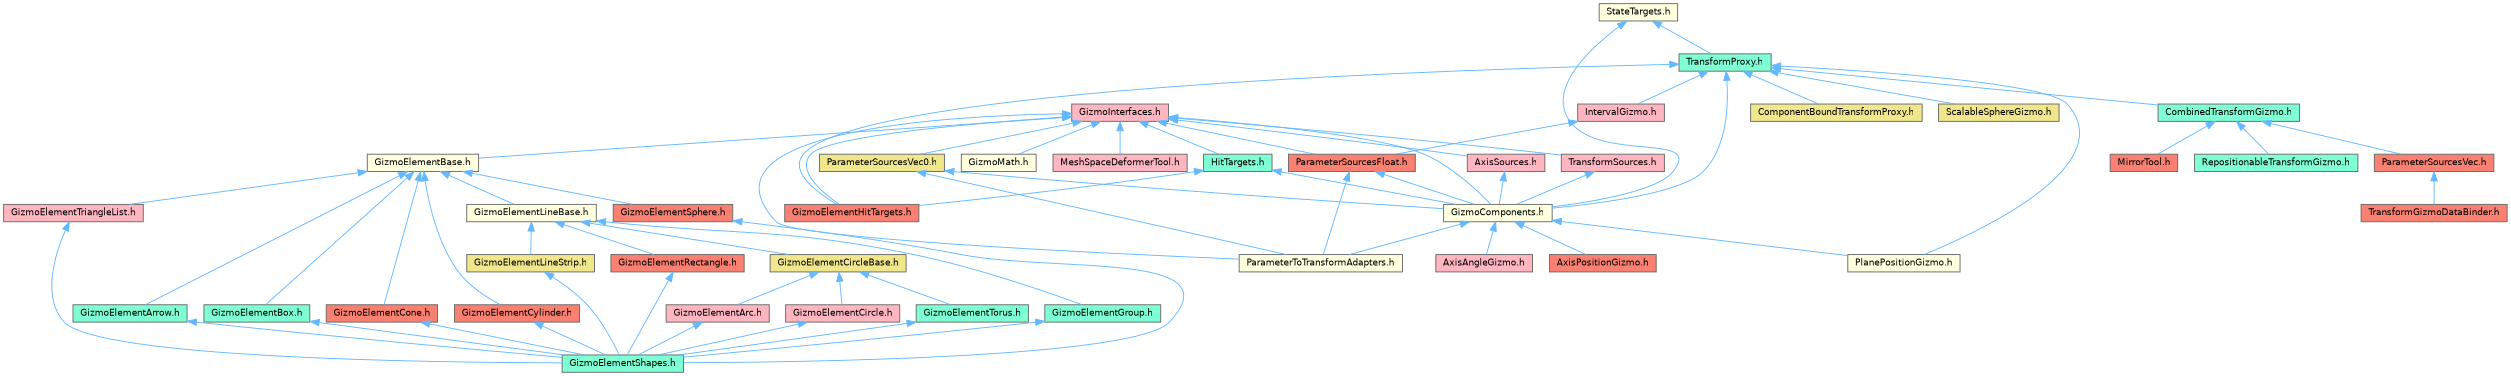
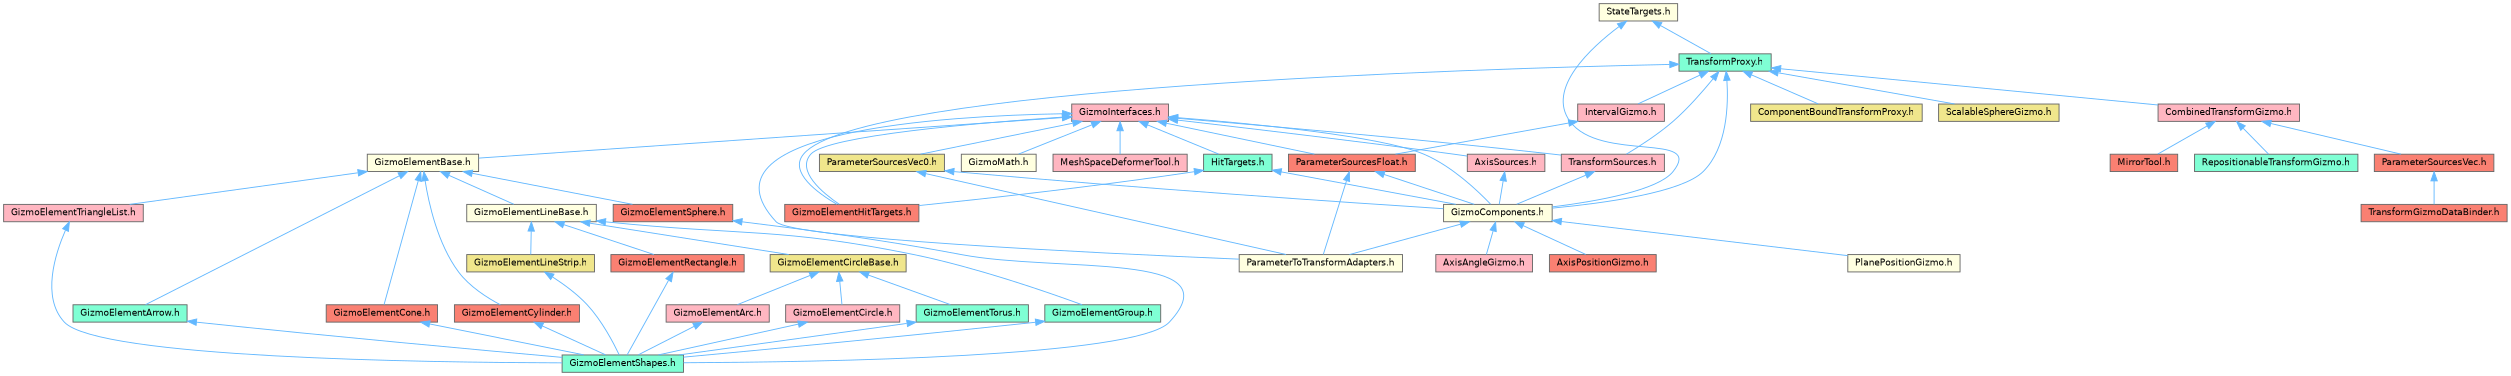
(2067, 104) -> (1674, 121)
(2229, 113) -> (2229, 113)
(257, 313) -> none
